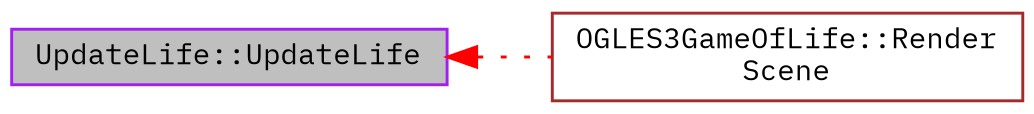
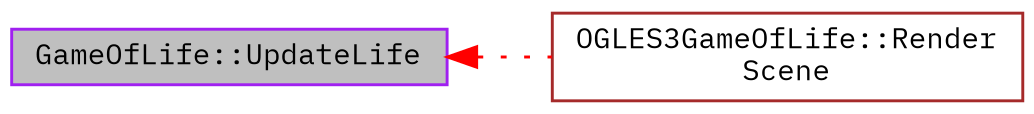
(229, 57) -> (229, 57)
